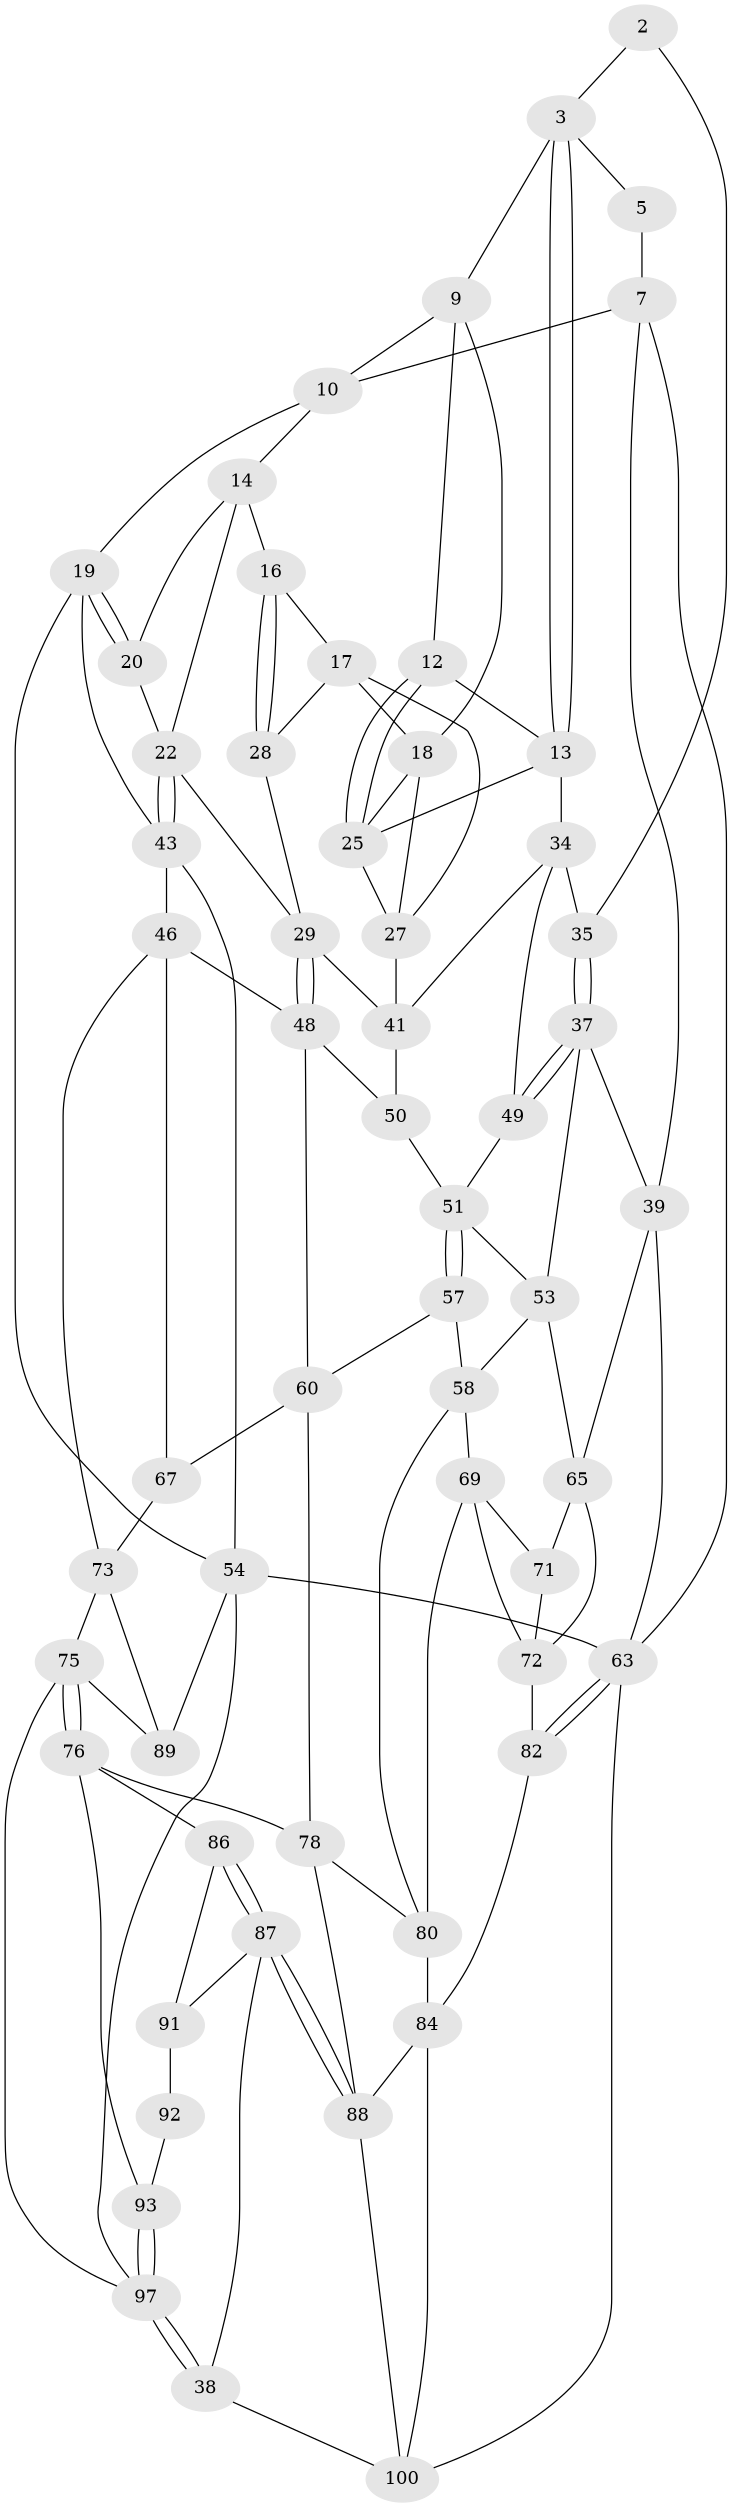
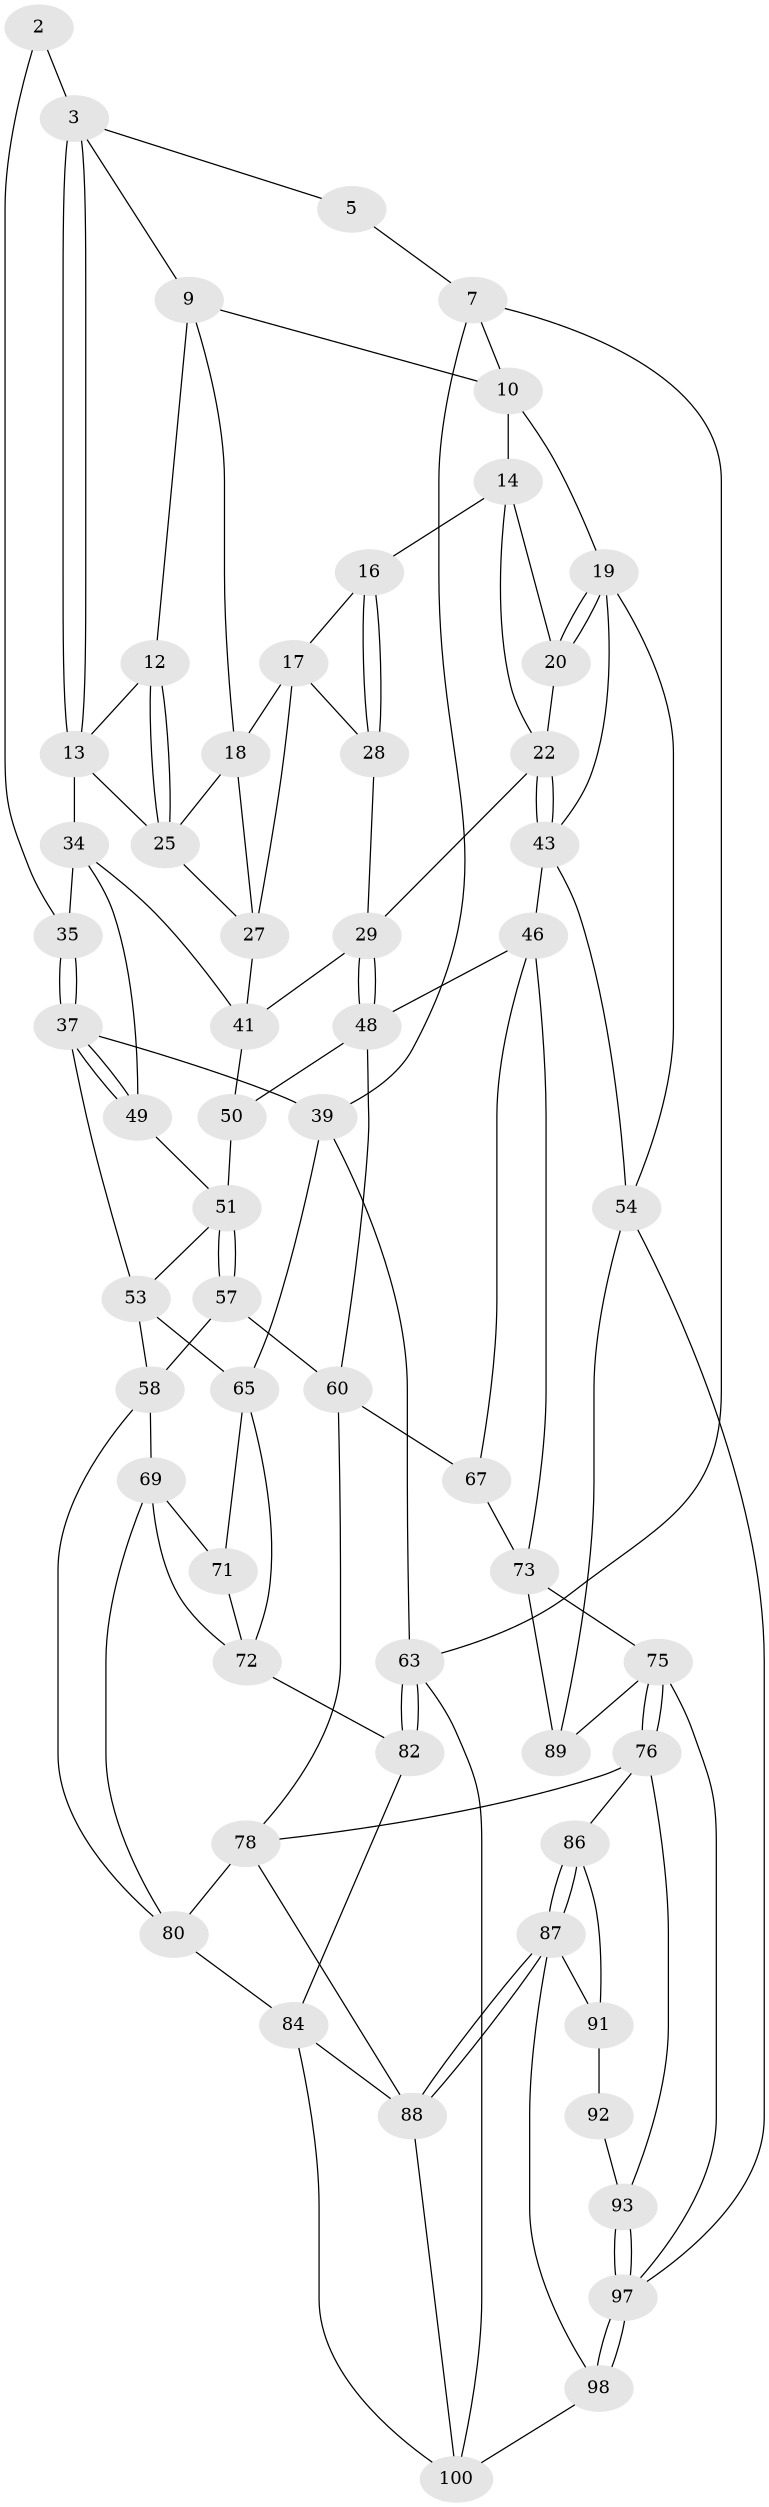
(443, 1605) -> none
(206, 2389) -> (599, 2389)
